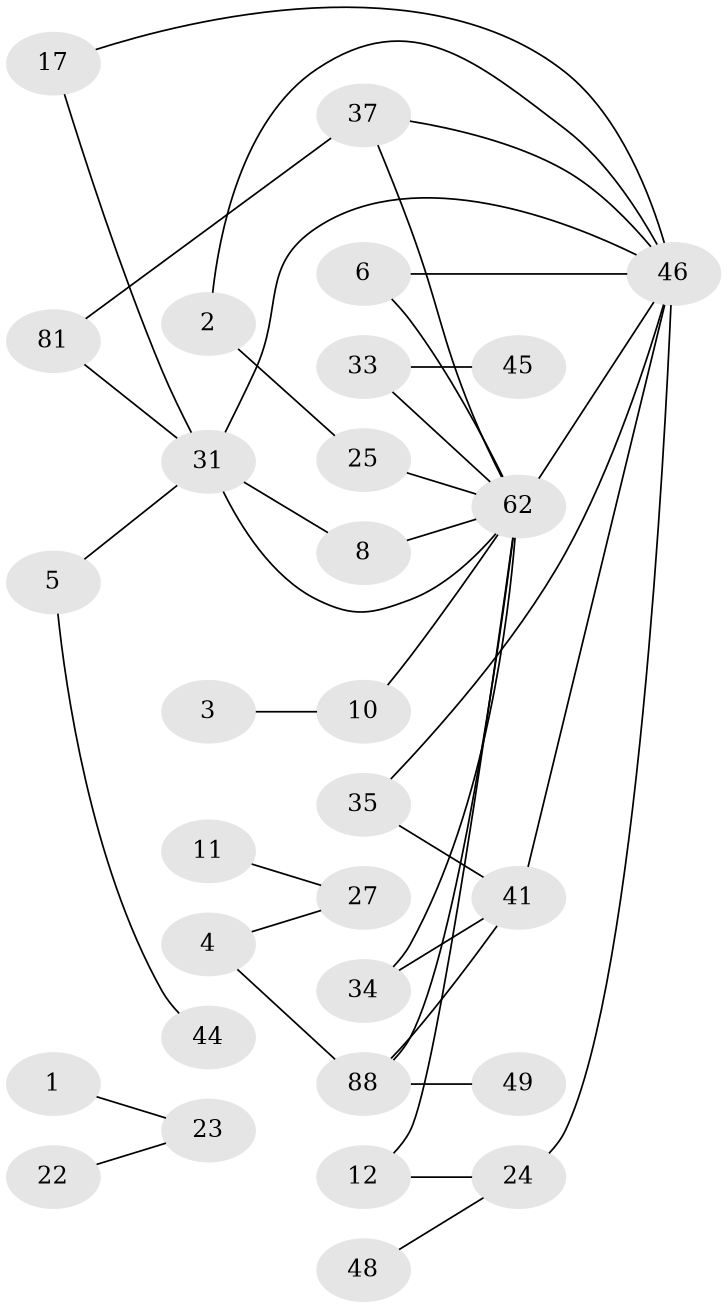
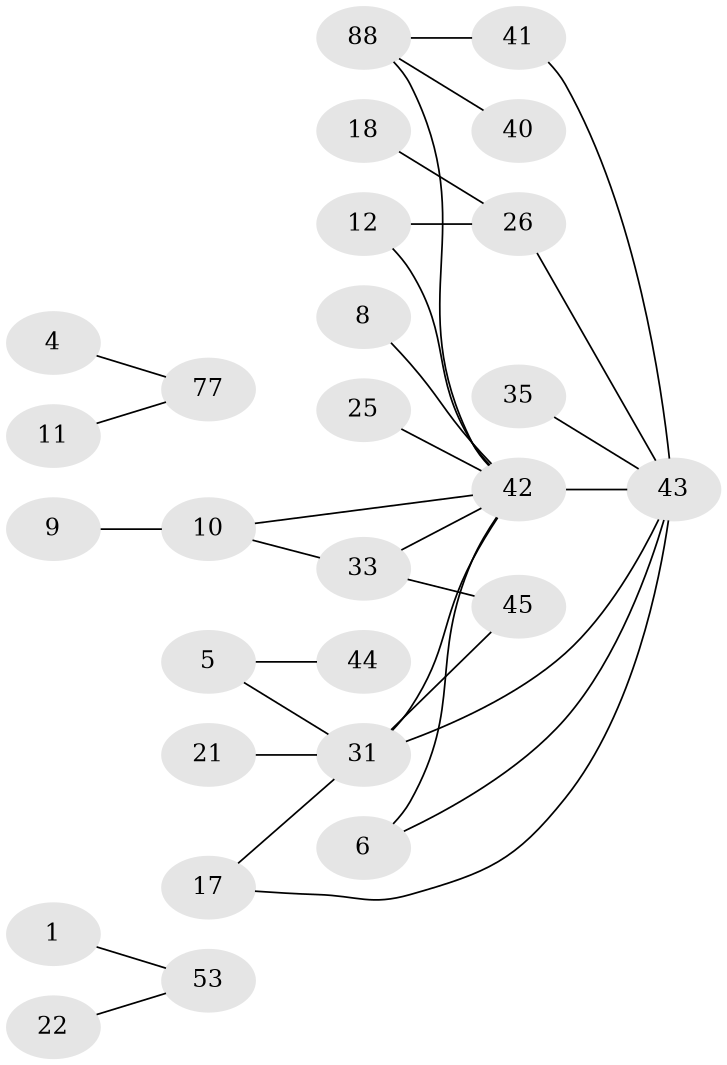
(364, 115) -> none
(674, 274) -> (674, 490)
(209, 324) -> none
(53, 341) -> (209, 755)
(286, 507) -> (459, 664)
(519, 507) -> (519, 490)
none -> (286, 549)
(209, 712) -> (53, 529)
(439, 850) -> none
(364, 898) -> (209, 390)
(364, 991) -> none
(286, 1014) -> none
(519, 1084) -> (519, 131)
(209, 1131) -> (209, 981)
(519, 1177) -> (519, 224)
(364, 1270) -> (364, 131)
